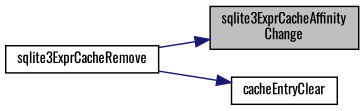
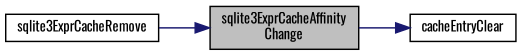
(188, 76) -> (377, 28)
